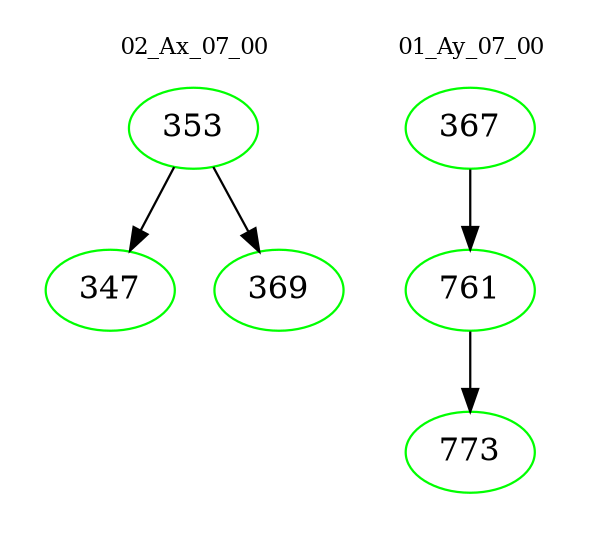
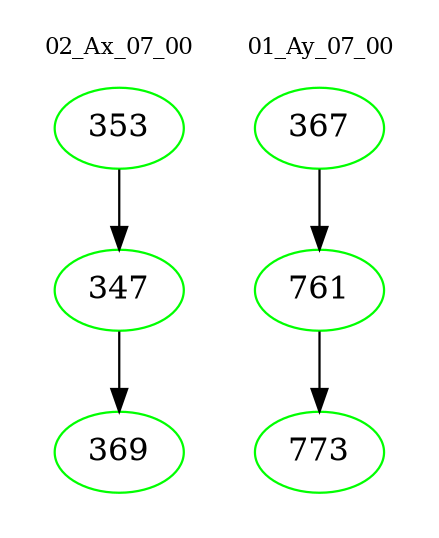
(231, 199) -> (119, 360)
